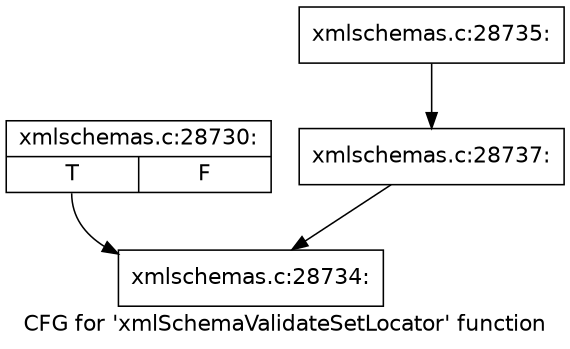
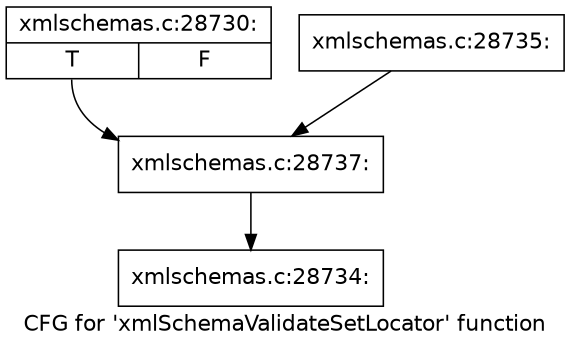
(81, 224) -> (81, 110)
